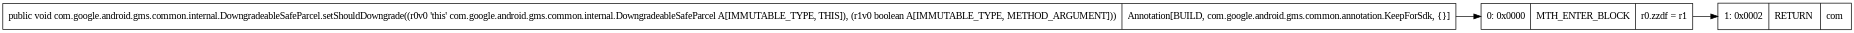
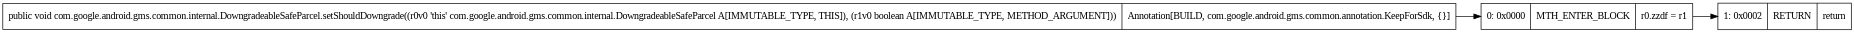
(1835, 16) -> (1834, 16)
